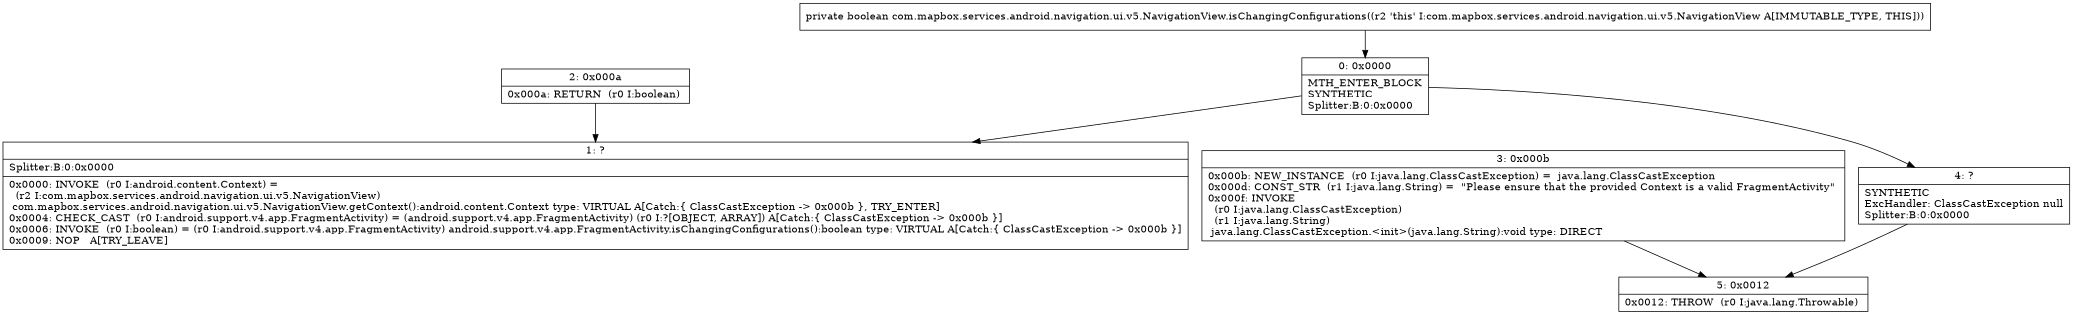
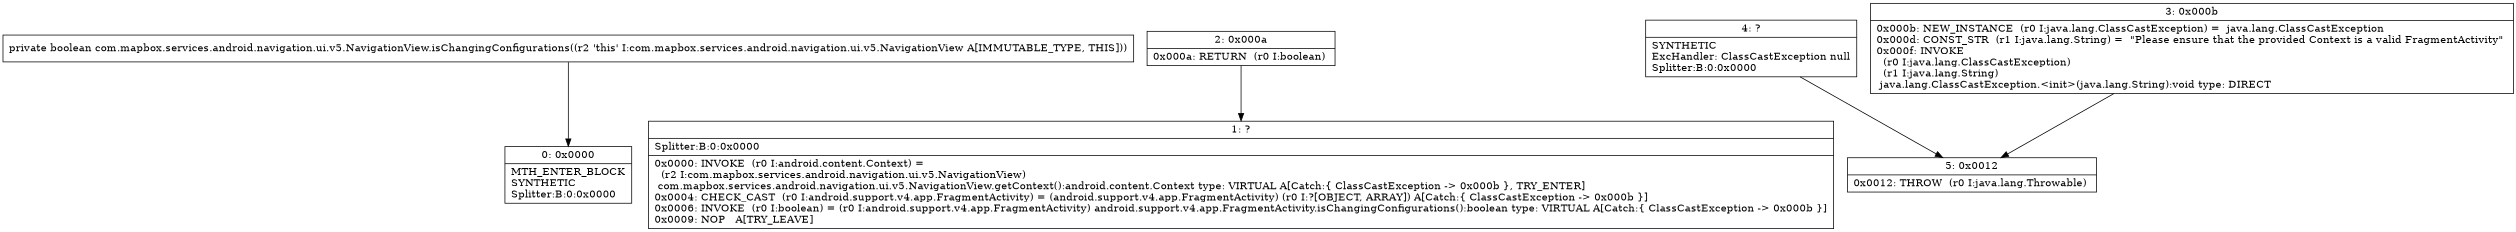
(1672, 106) -> none
(1141, 118) -> none
